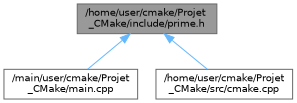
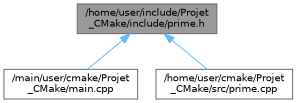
(147, 19) -> (147, 19)
(224, 84) -> (224, 84)
